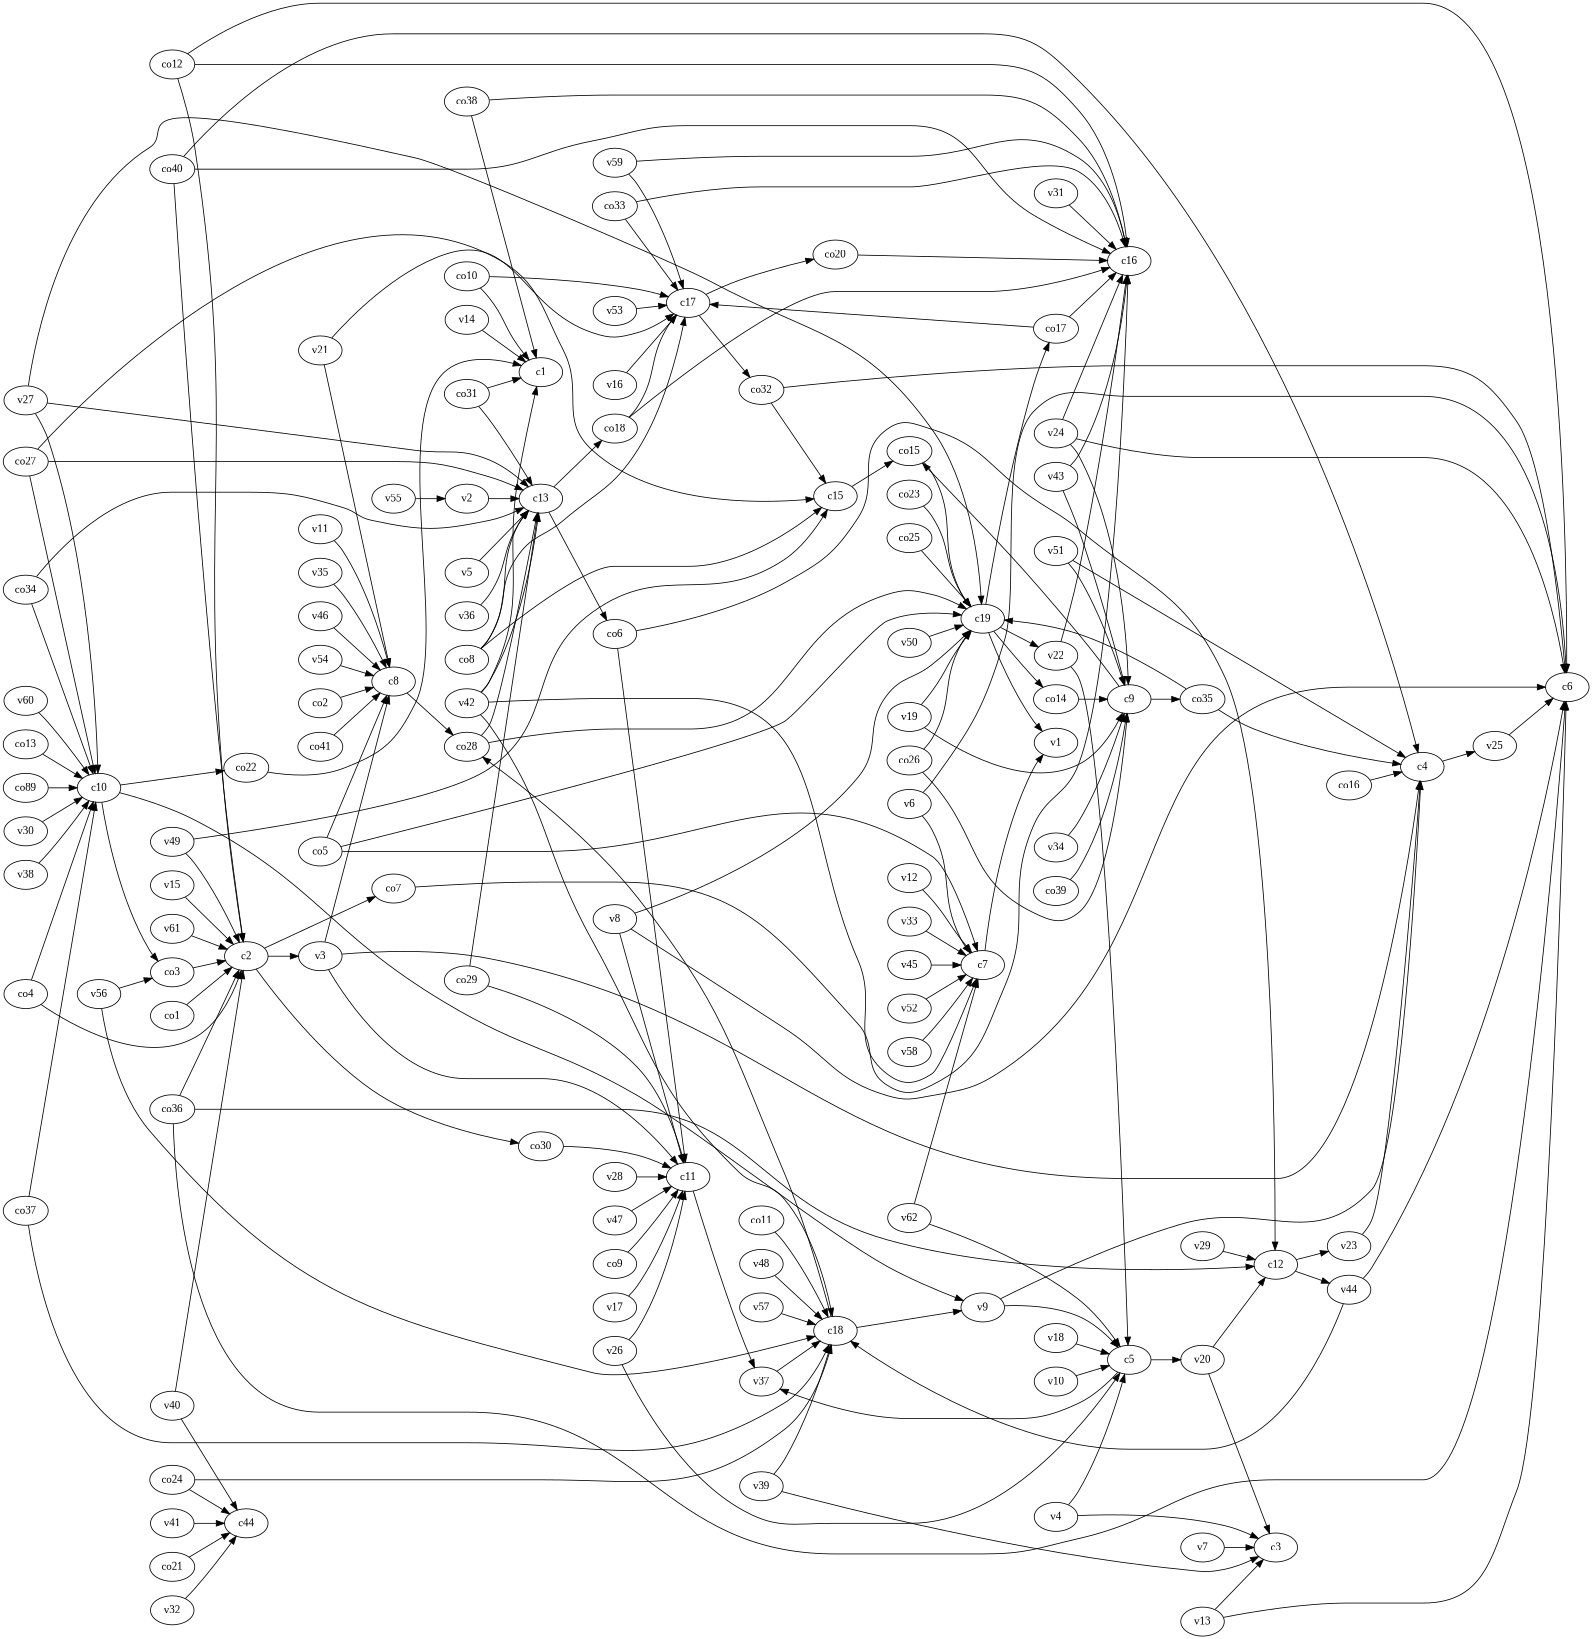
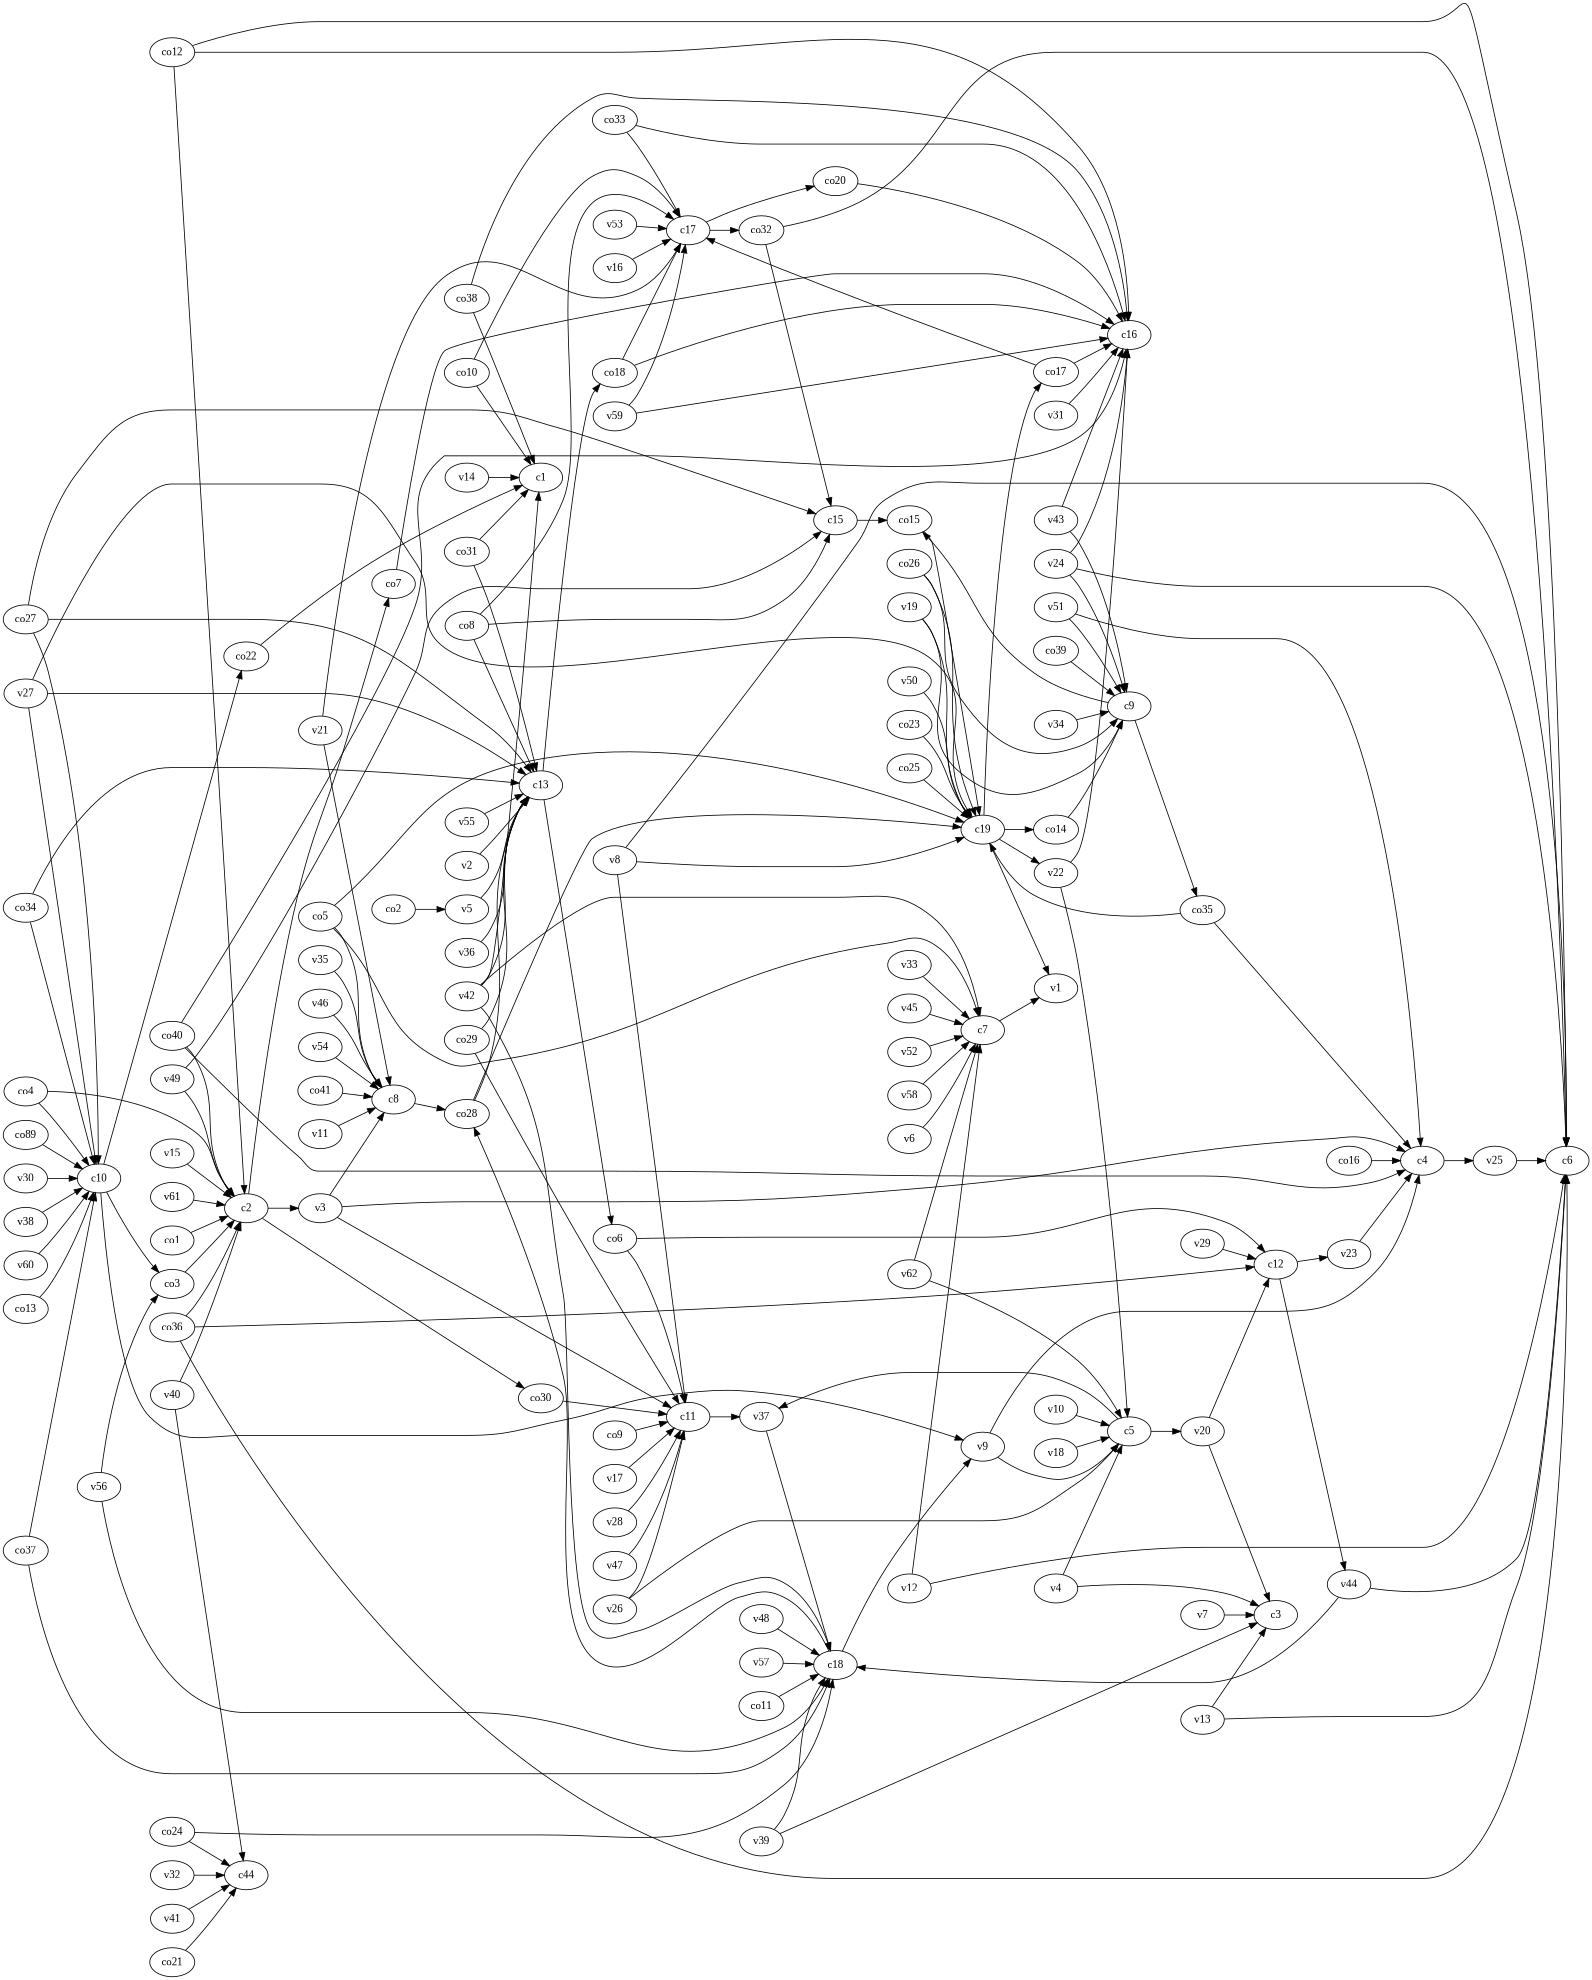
(1187, 396) -> (1377, 1547)
(426, 499) -> (500, 806)
(353, 694) -> (426, 909)
